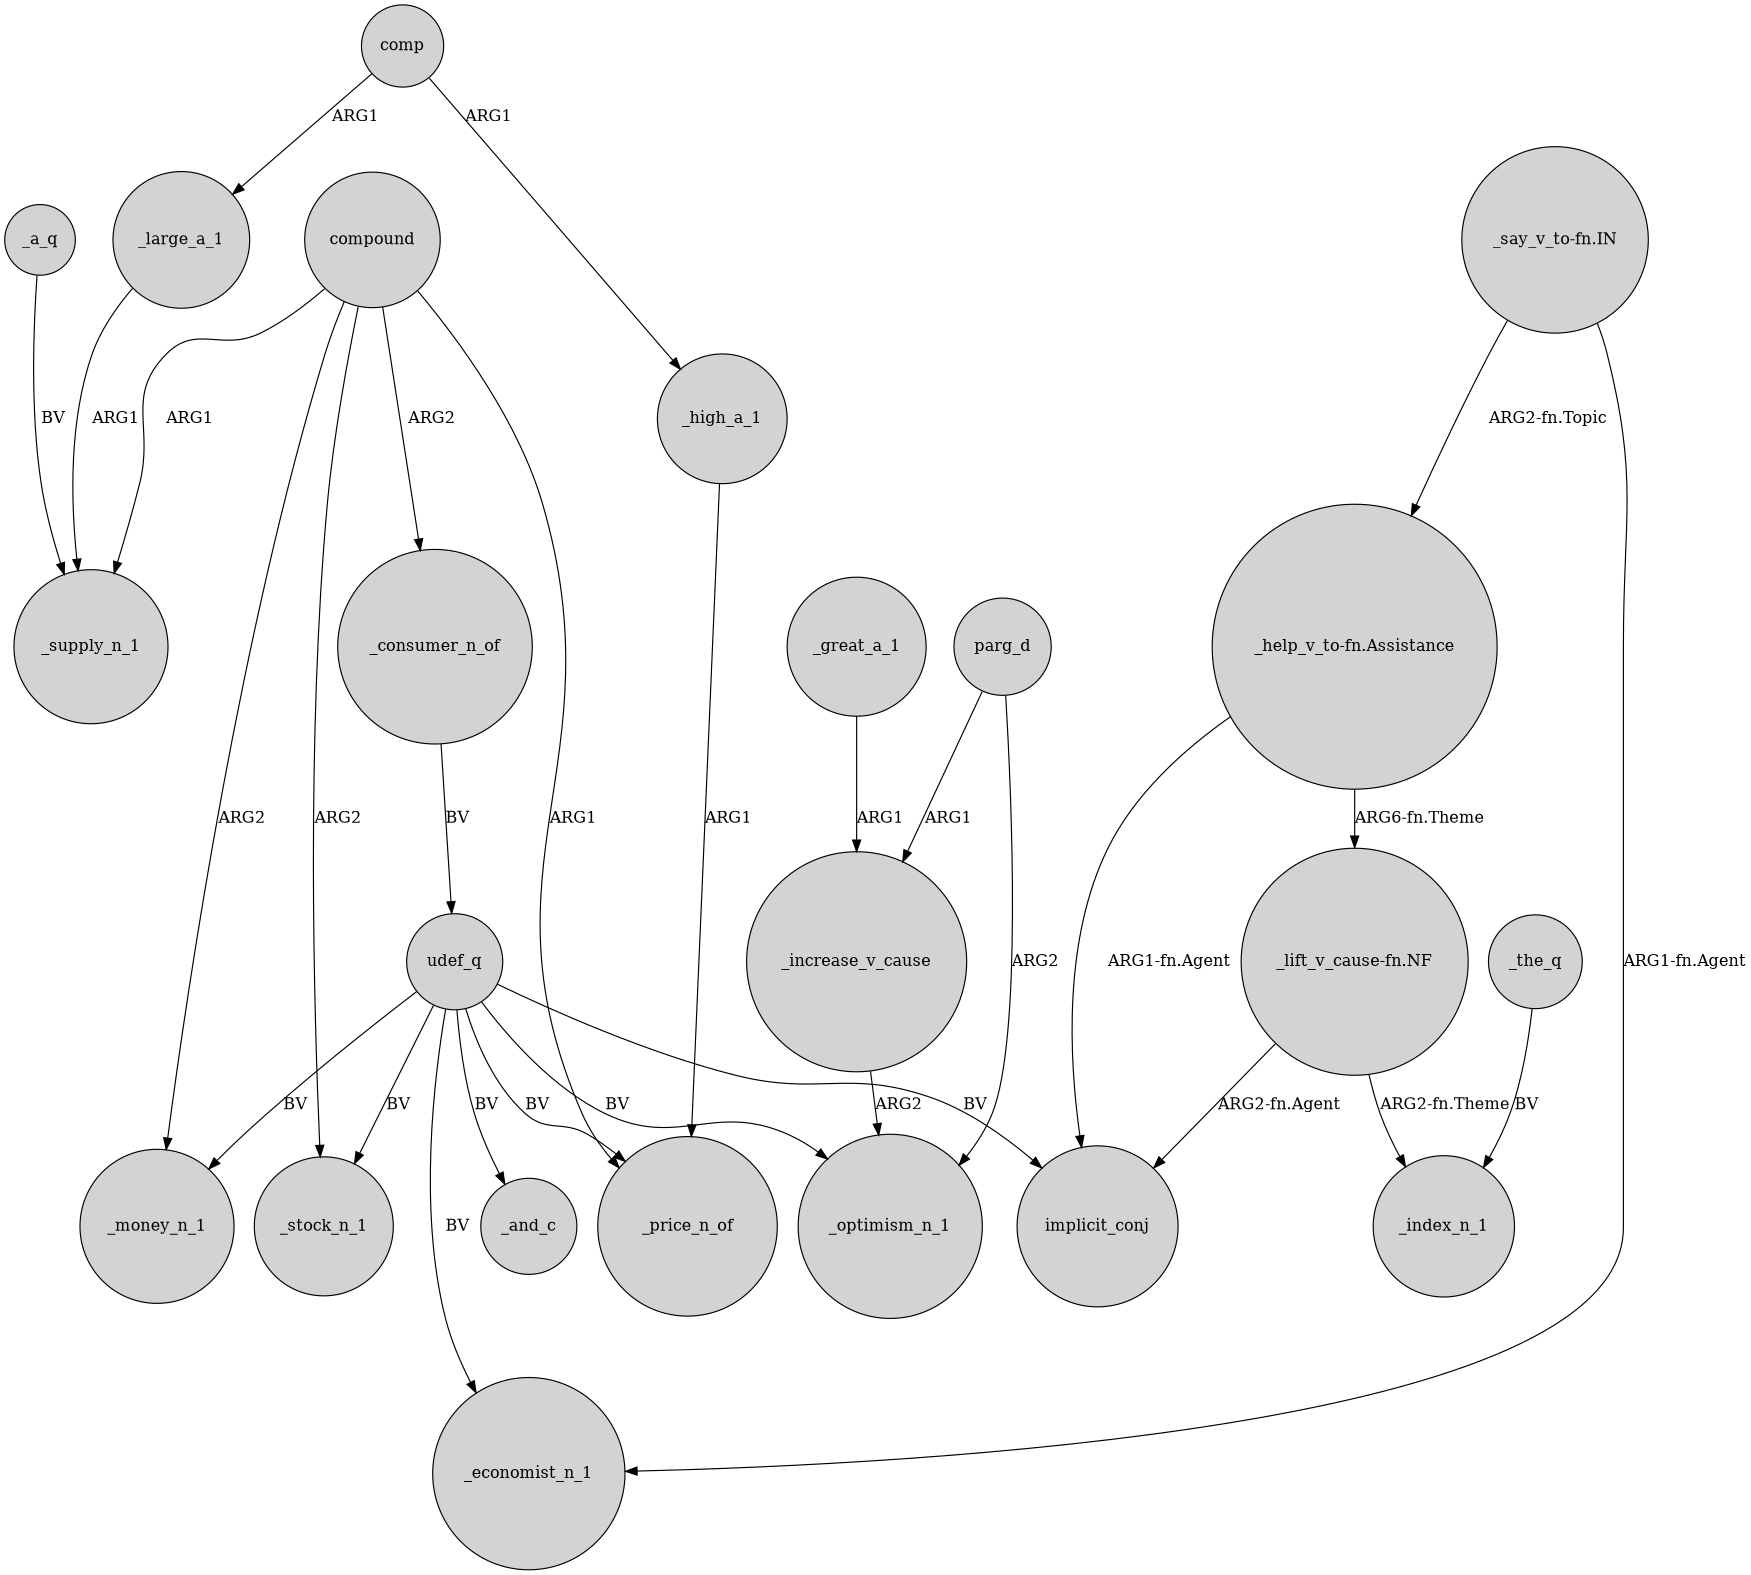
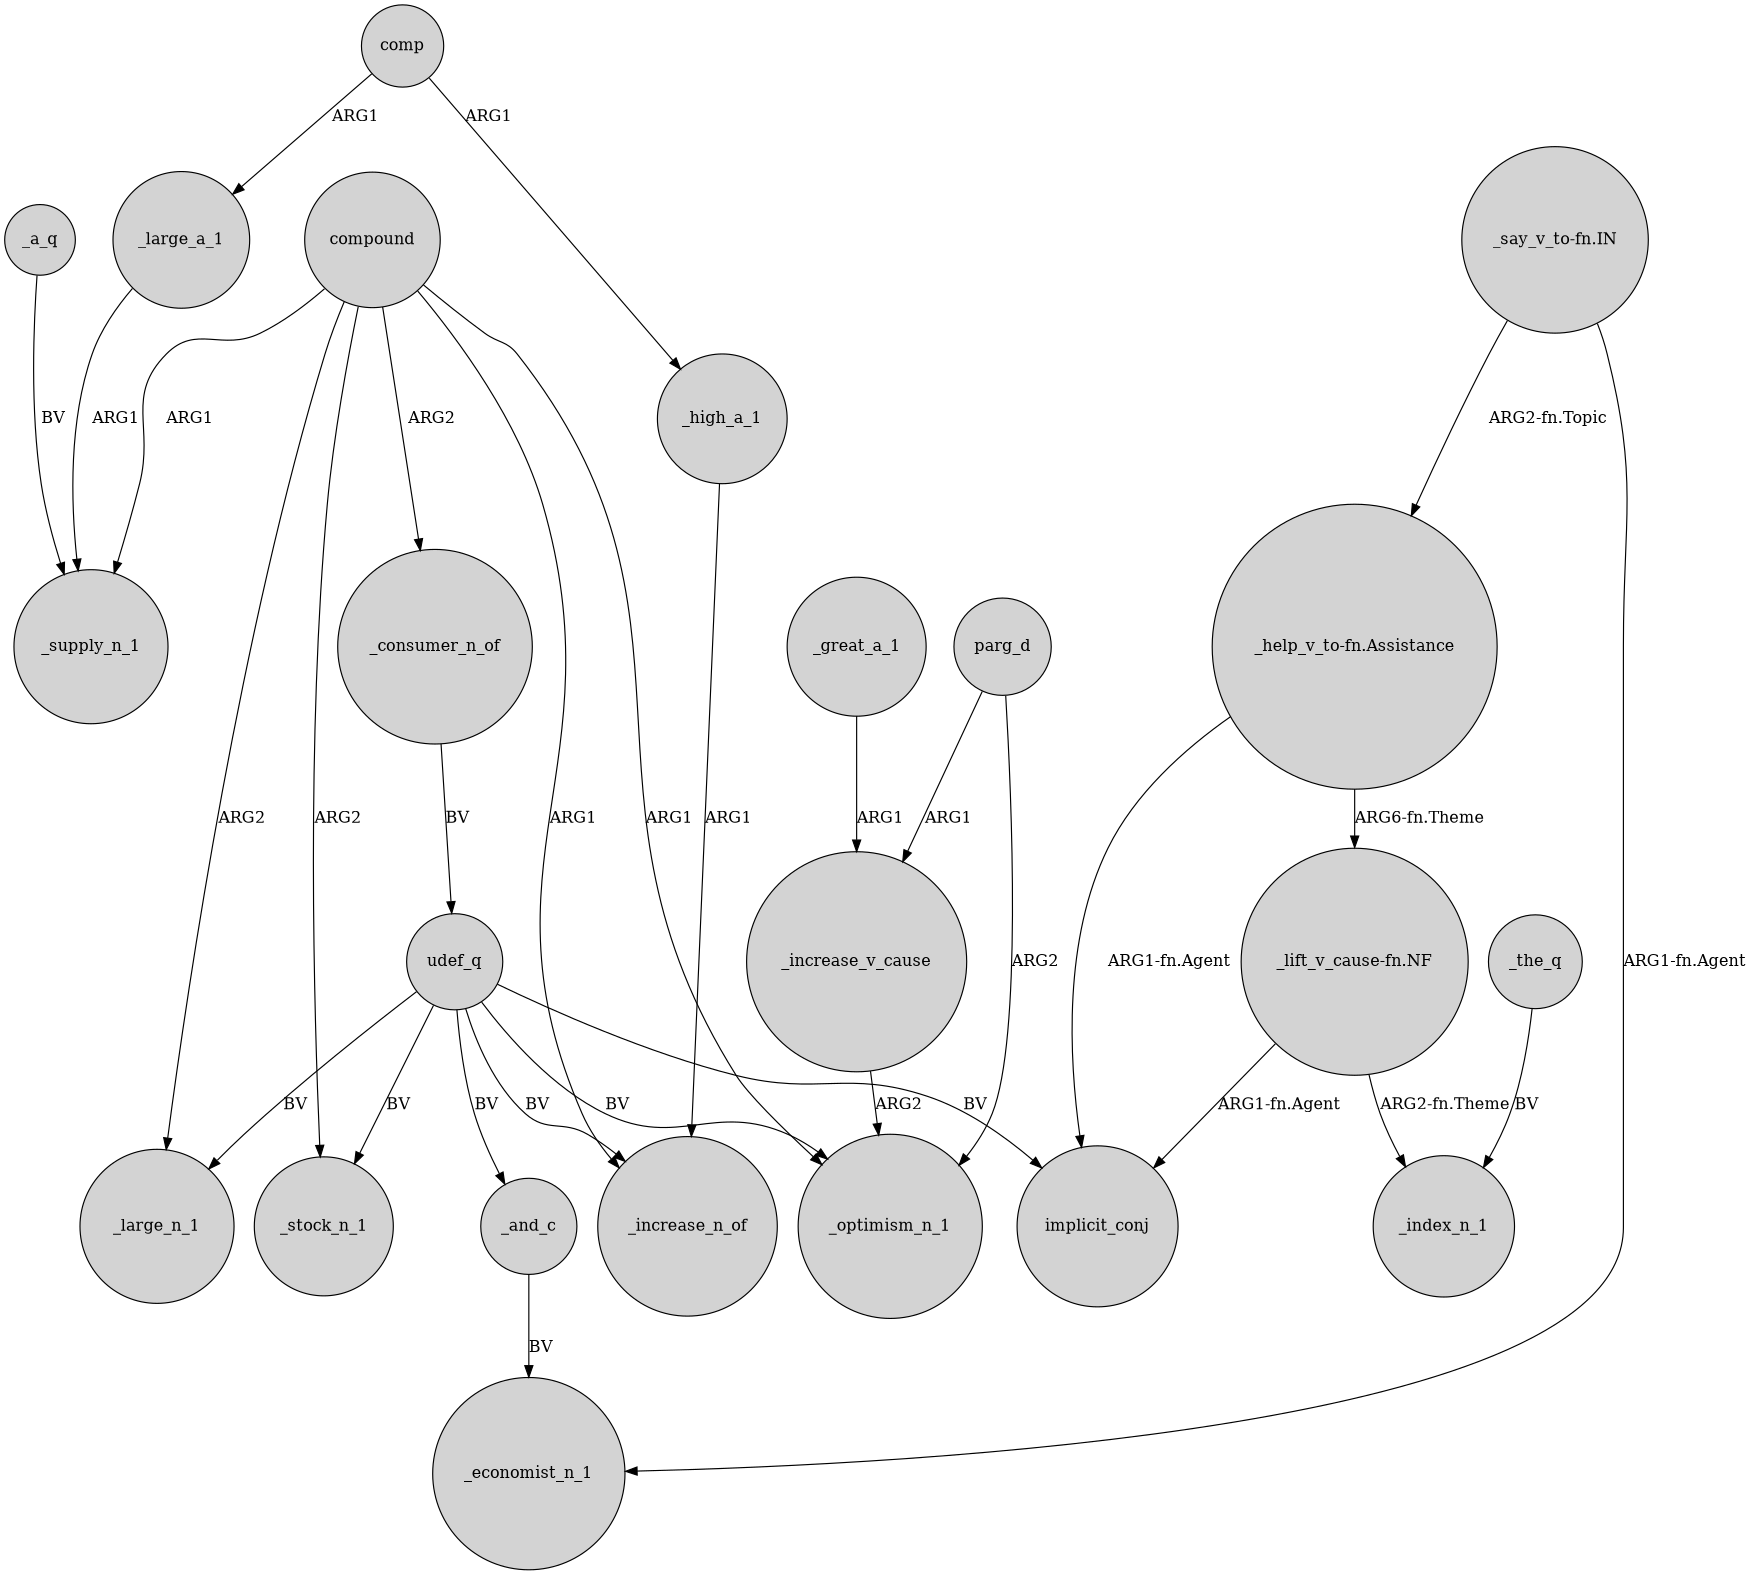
none -> (638, 708)
(1279, 1105) -> (1279, 1105)
(431, 1198) -> (529, 1320)
(157, 1226) -> (157, 1226)
(688, 1226) -> (688, 1226)
